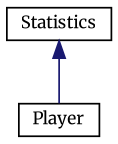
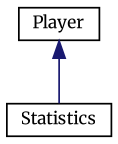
(59, 81) -> (59, 81)
